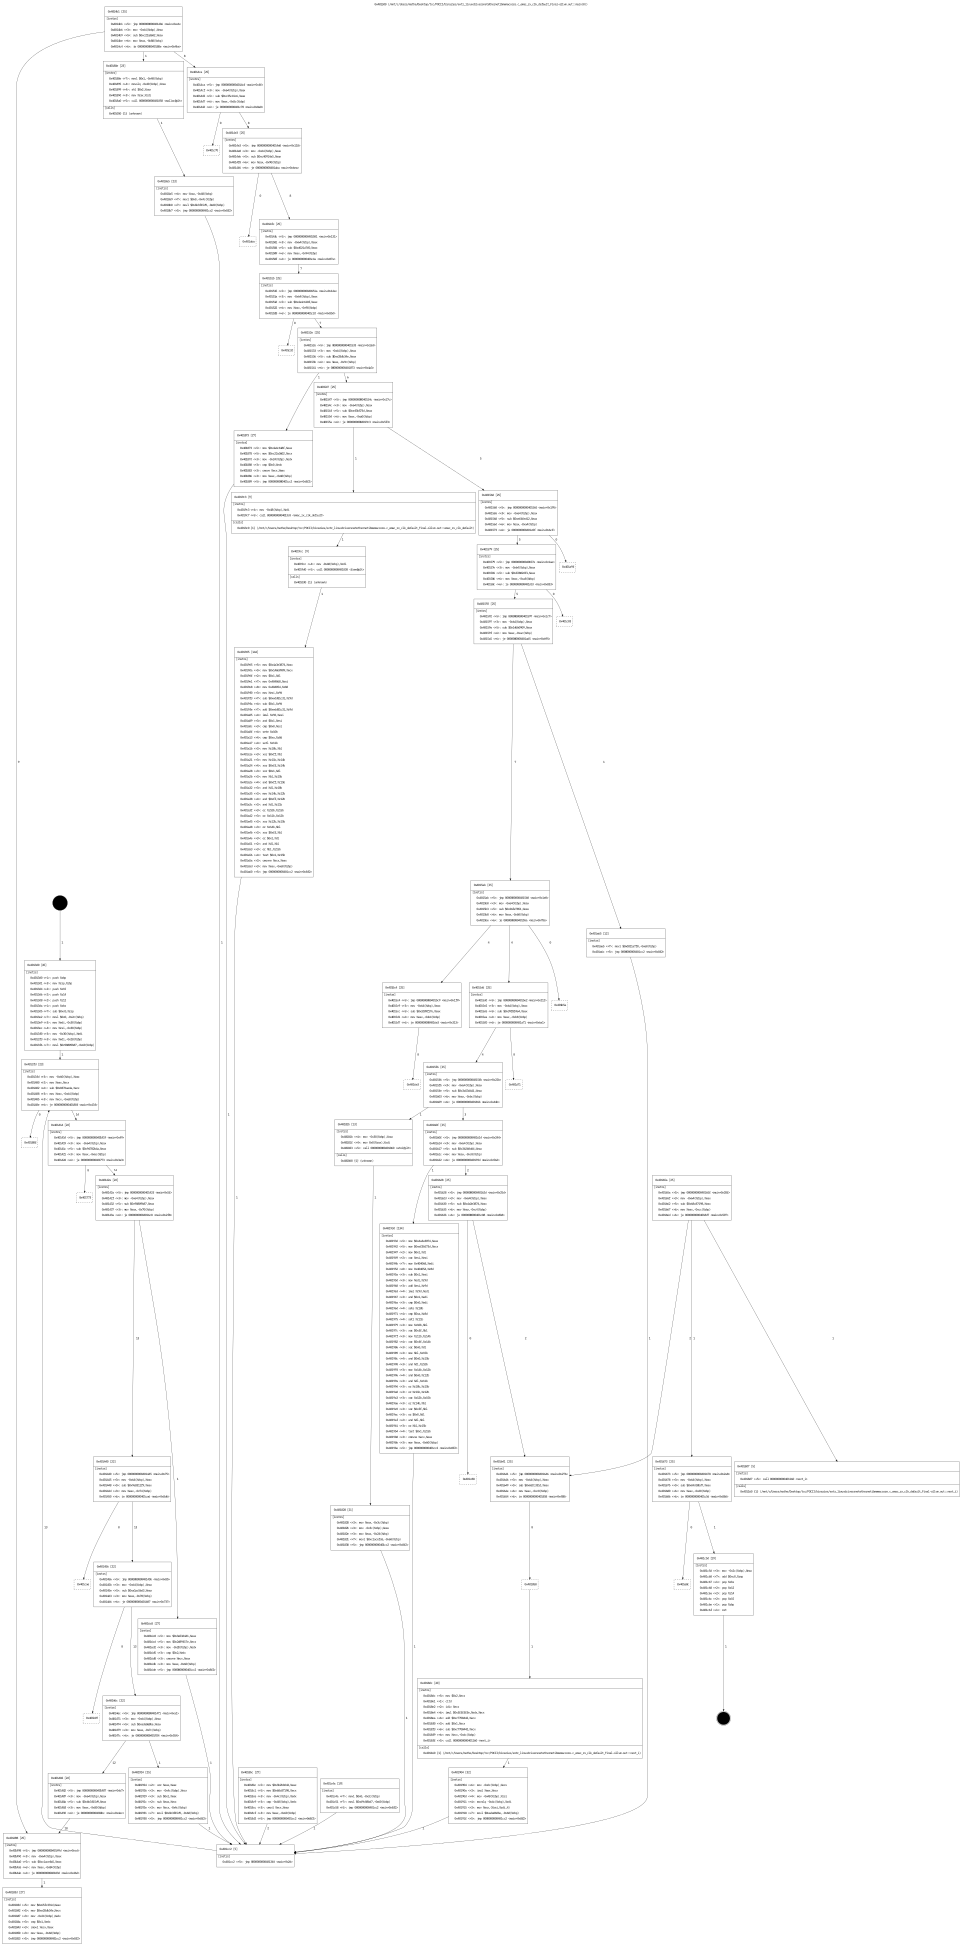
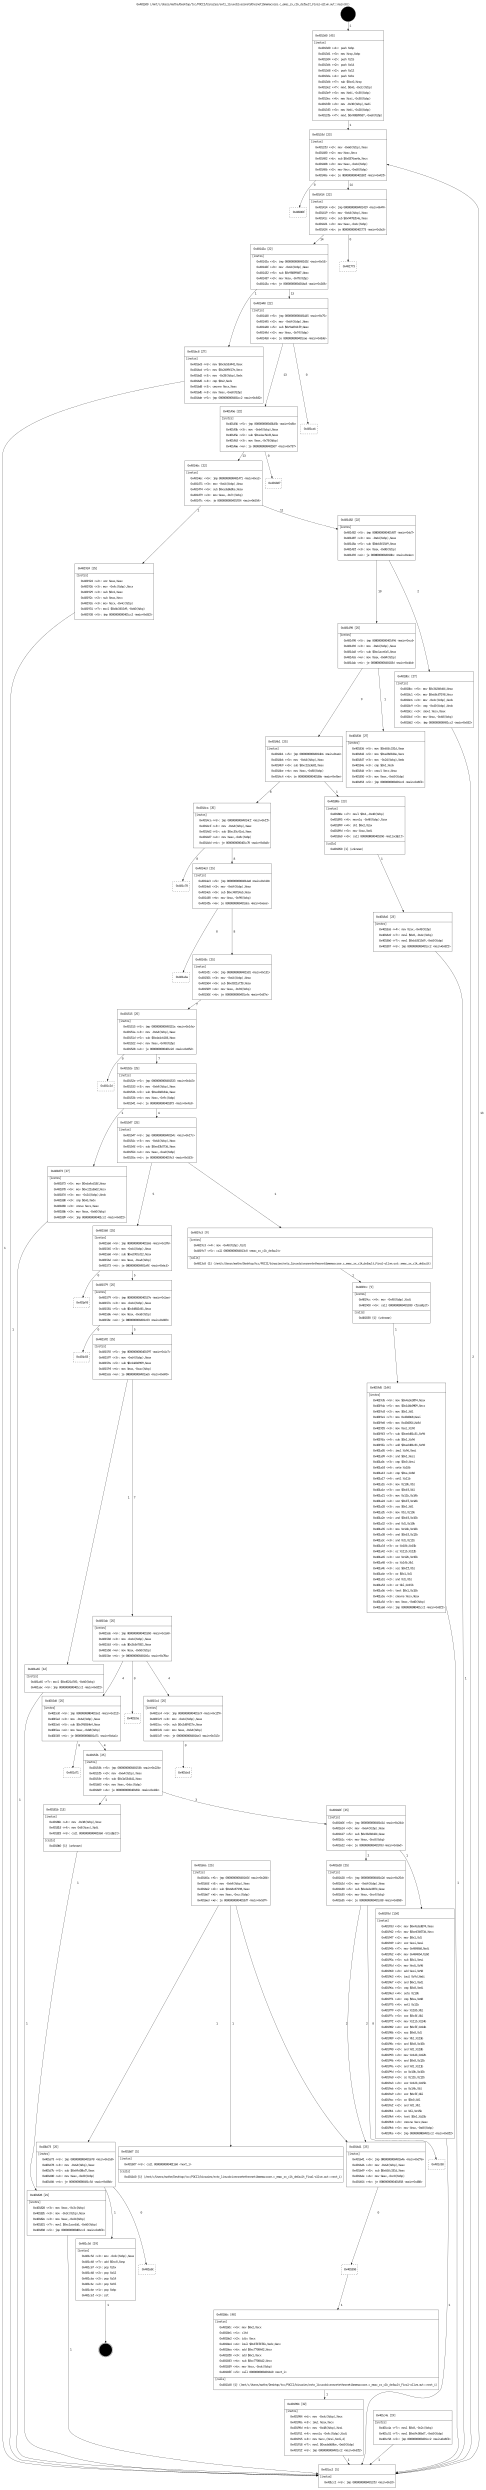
none -> (414, 613)
(16, 904) -> (341, 702)
